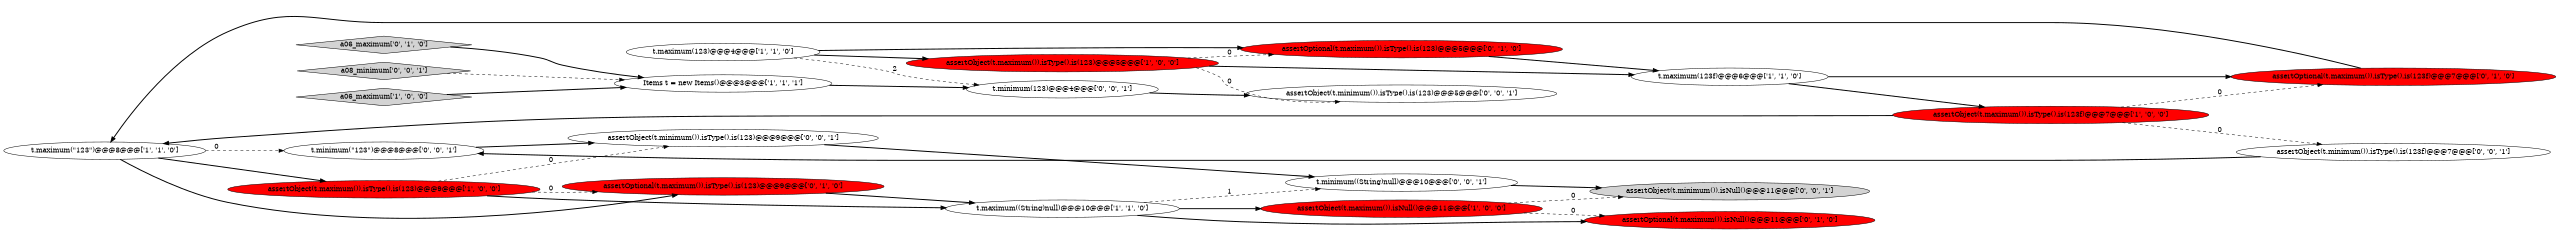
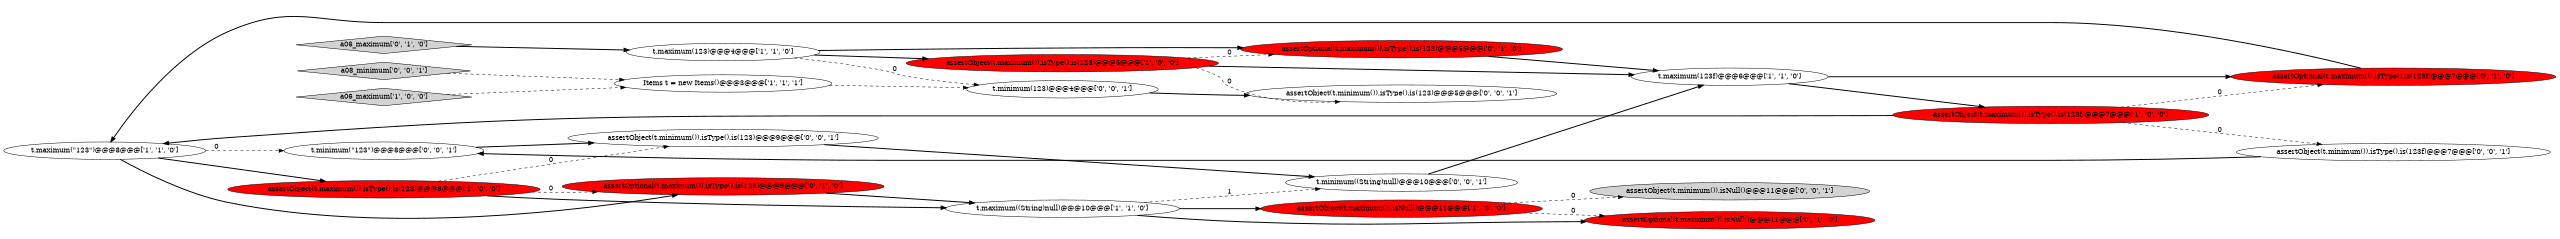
(545, 59) -> (540, 48)
(895, 69) -> (895, 69)
(896, 86) -> (896, 86)
(534, 91) -> (534, 91)
(1554, 187) -> (1563, 130)
